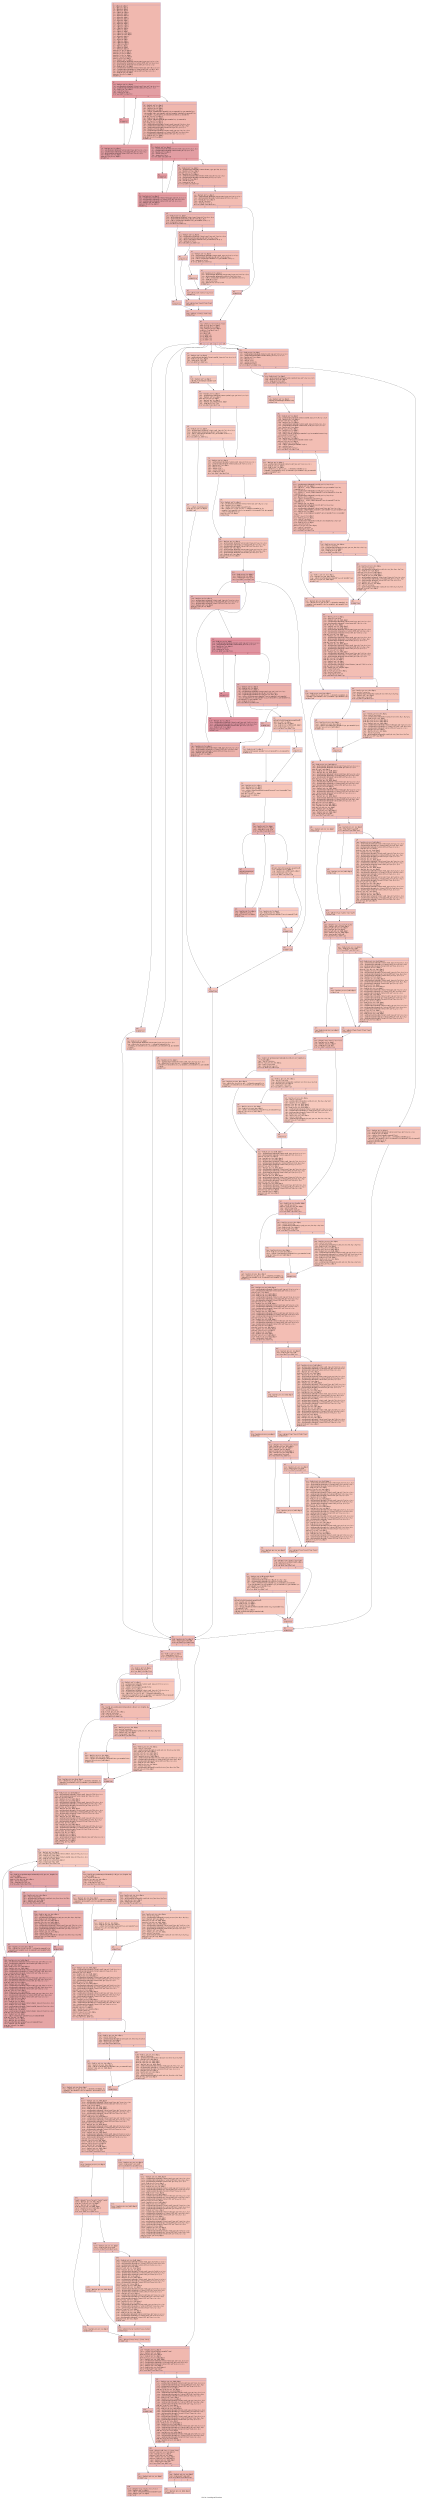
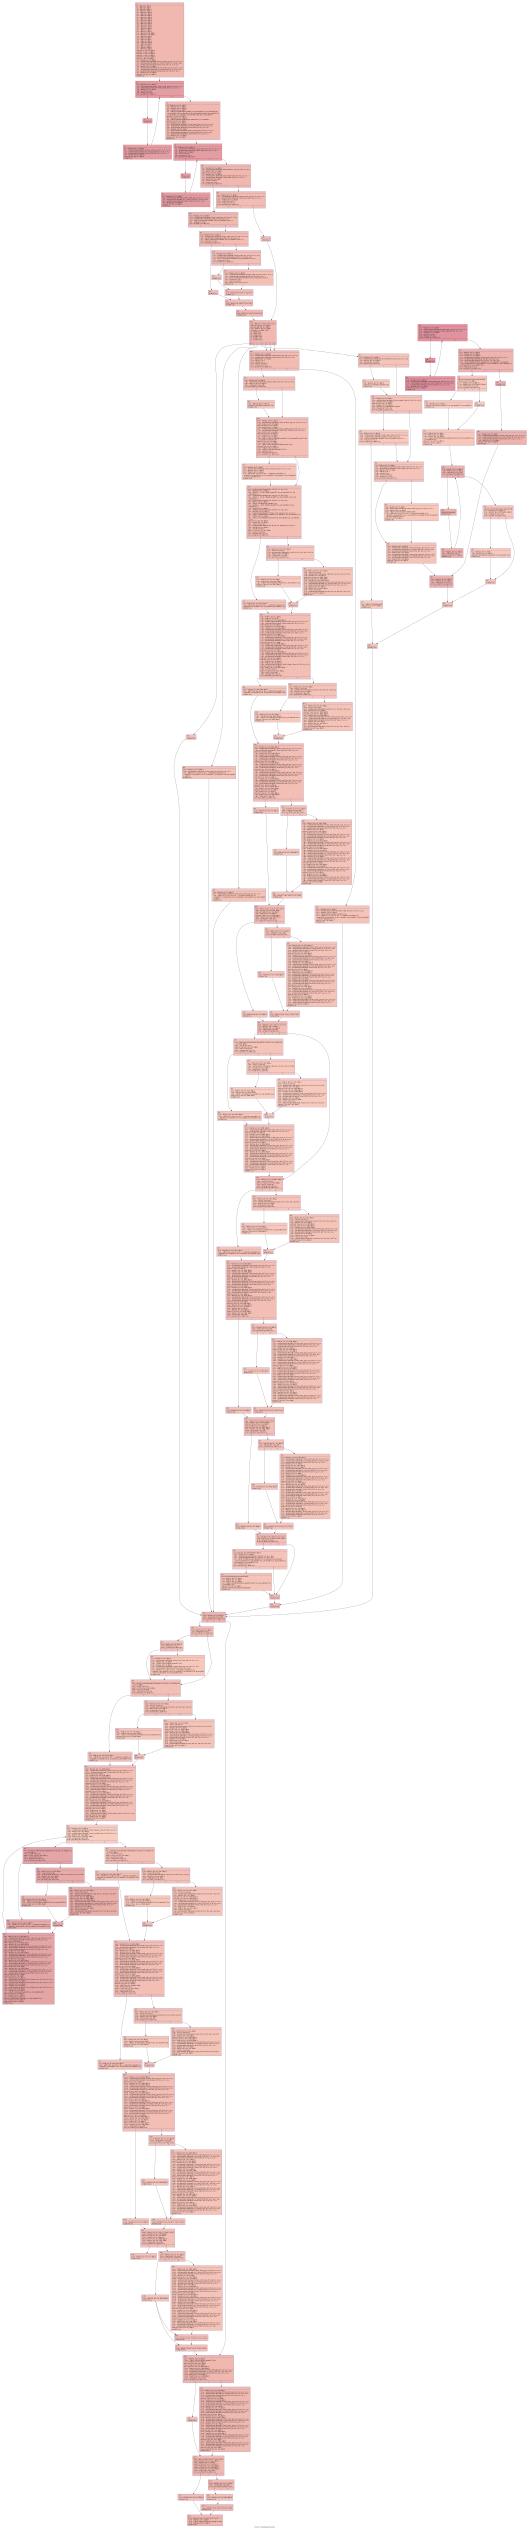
(177, 303) -> none
(215, 602) -> none
none -> (44, 1901)
none -> (168, 2222)
(114, 2334) -> (163, 2325)
none -> (217, 2508)
